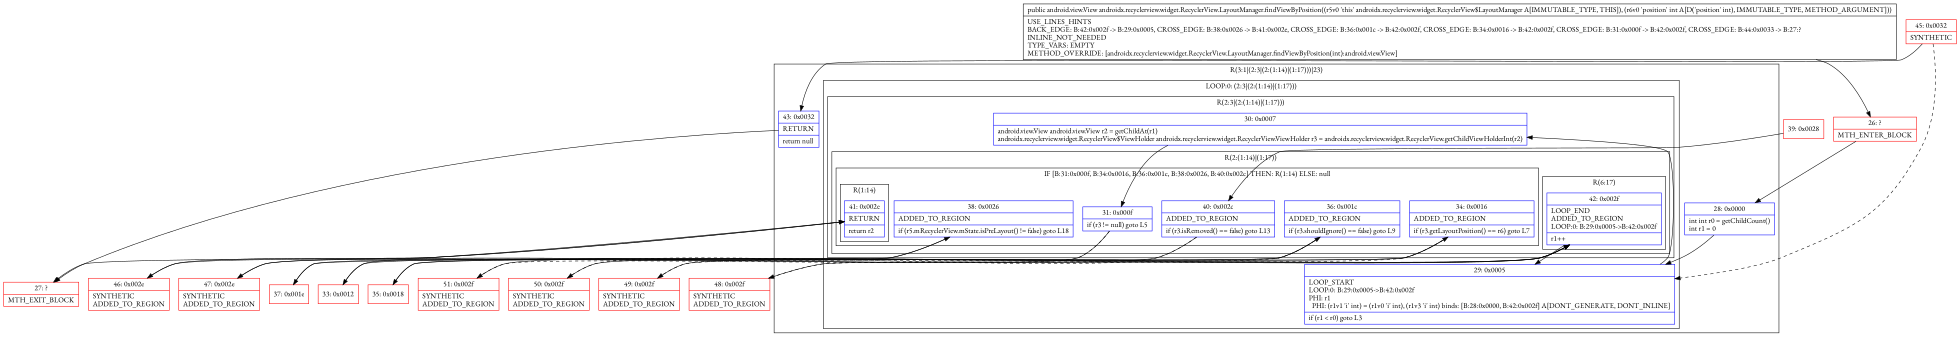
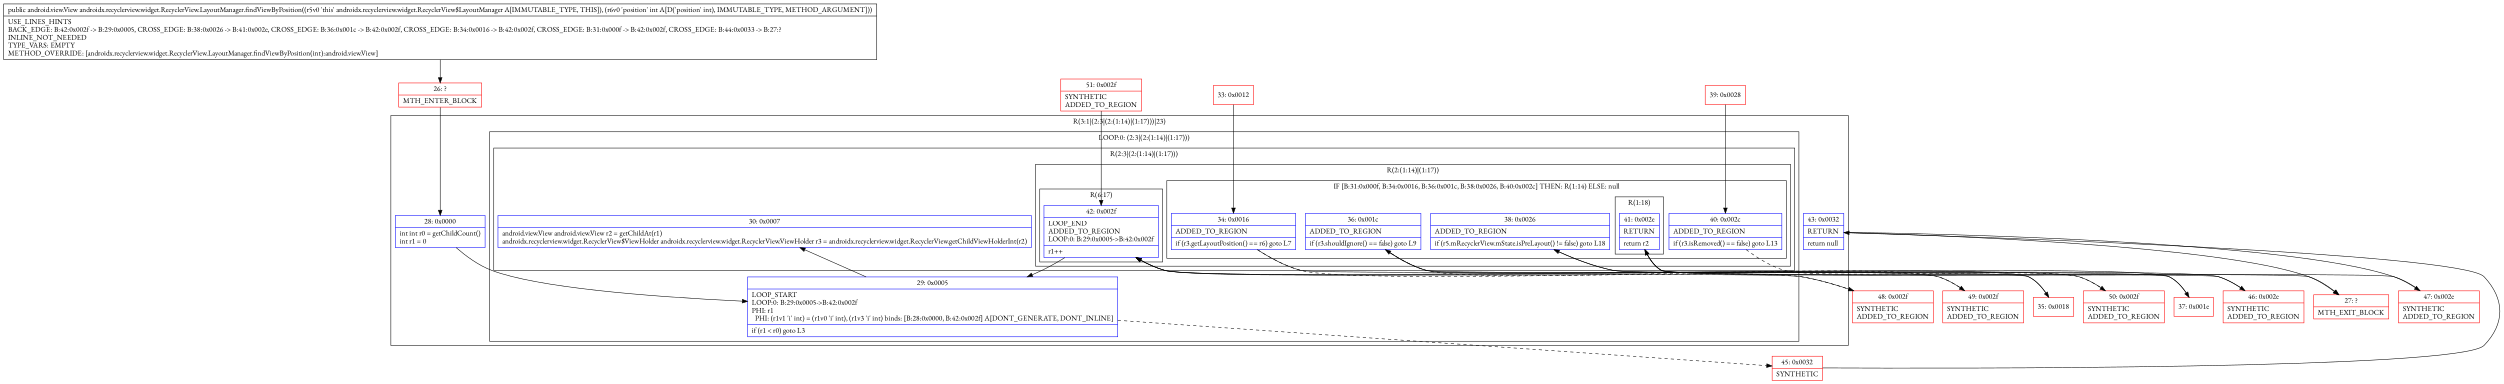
(864, 190) -> (1639, 203)
(1865, 217) -> (1361, 337)
(1117, 219) -> none
(721, 261) -> (2132, 243)
